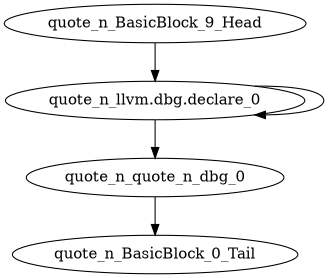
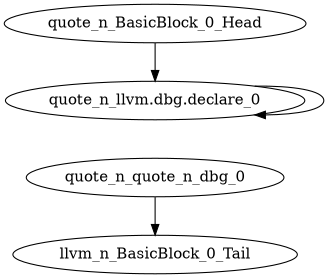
(155, 24) -> (155, 24)
(155, 134) -> none
(155, 255) -> (155, 255)
